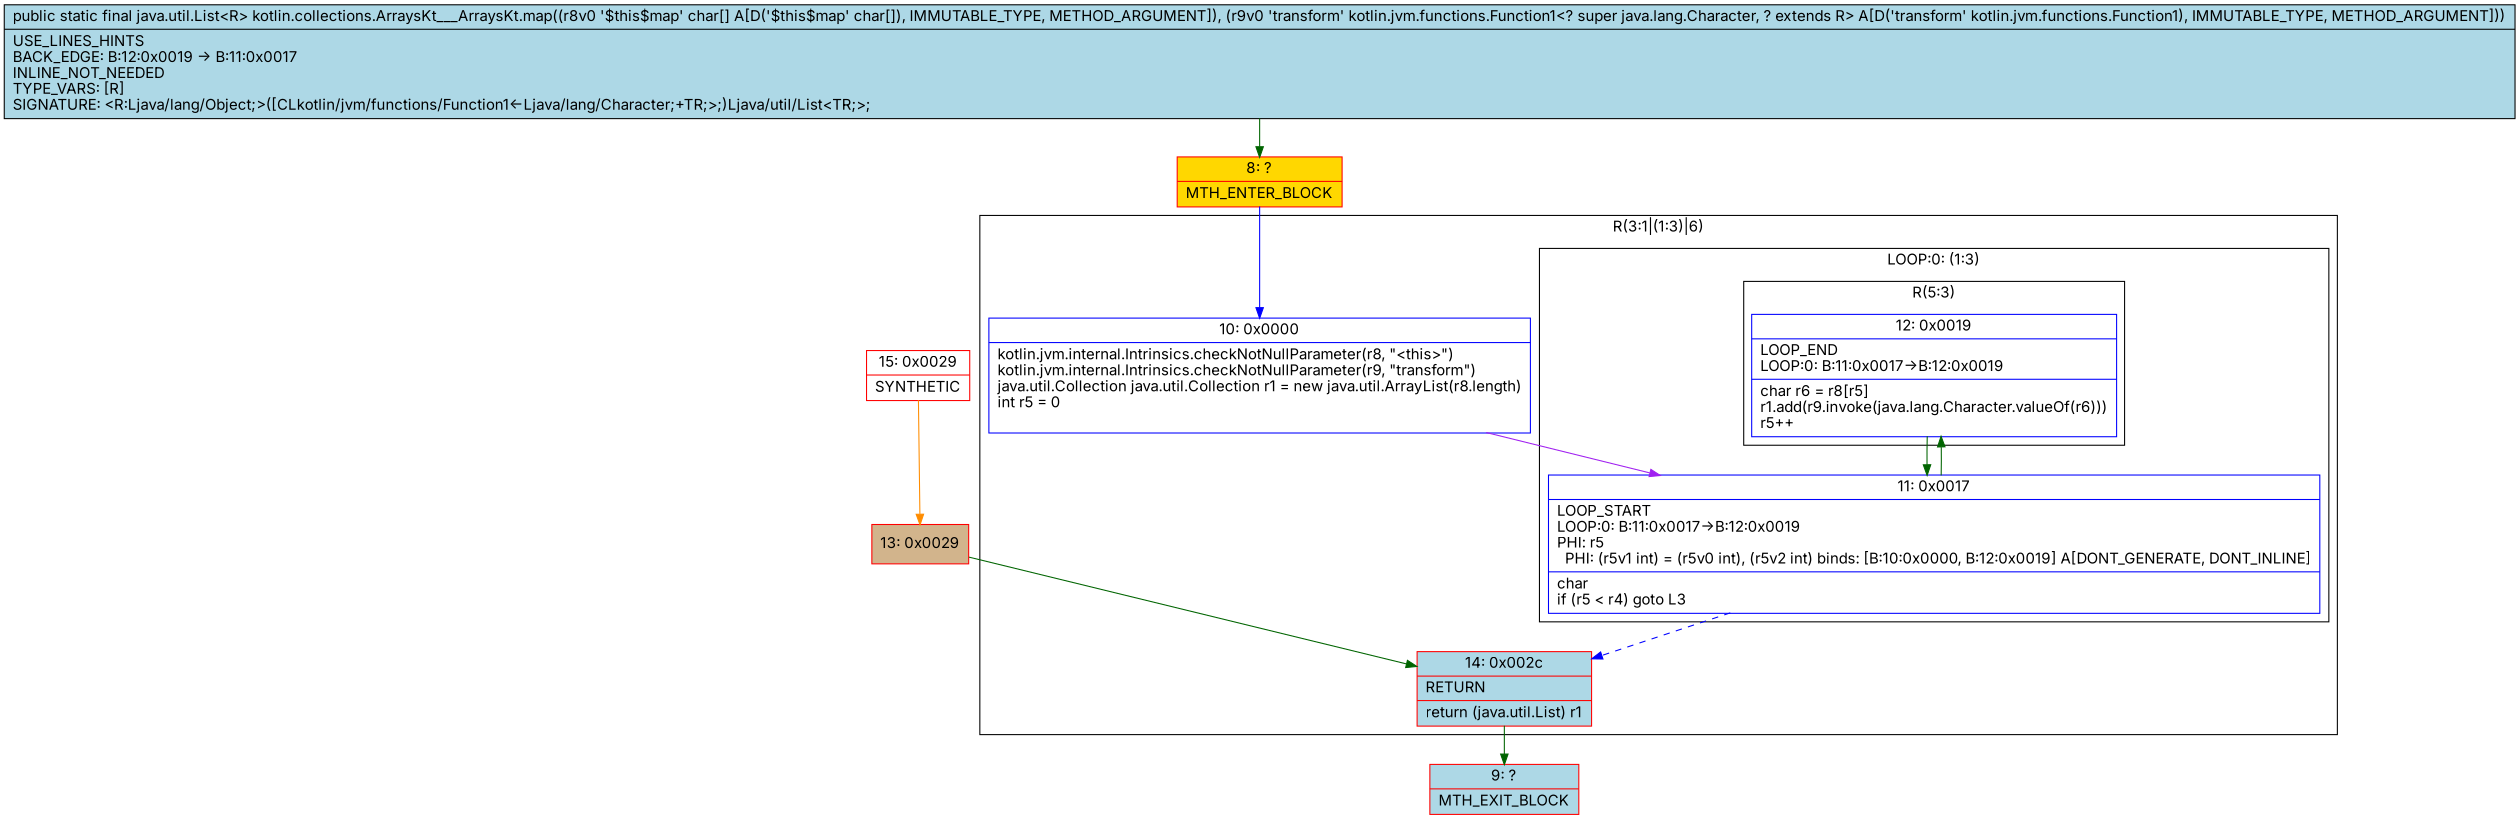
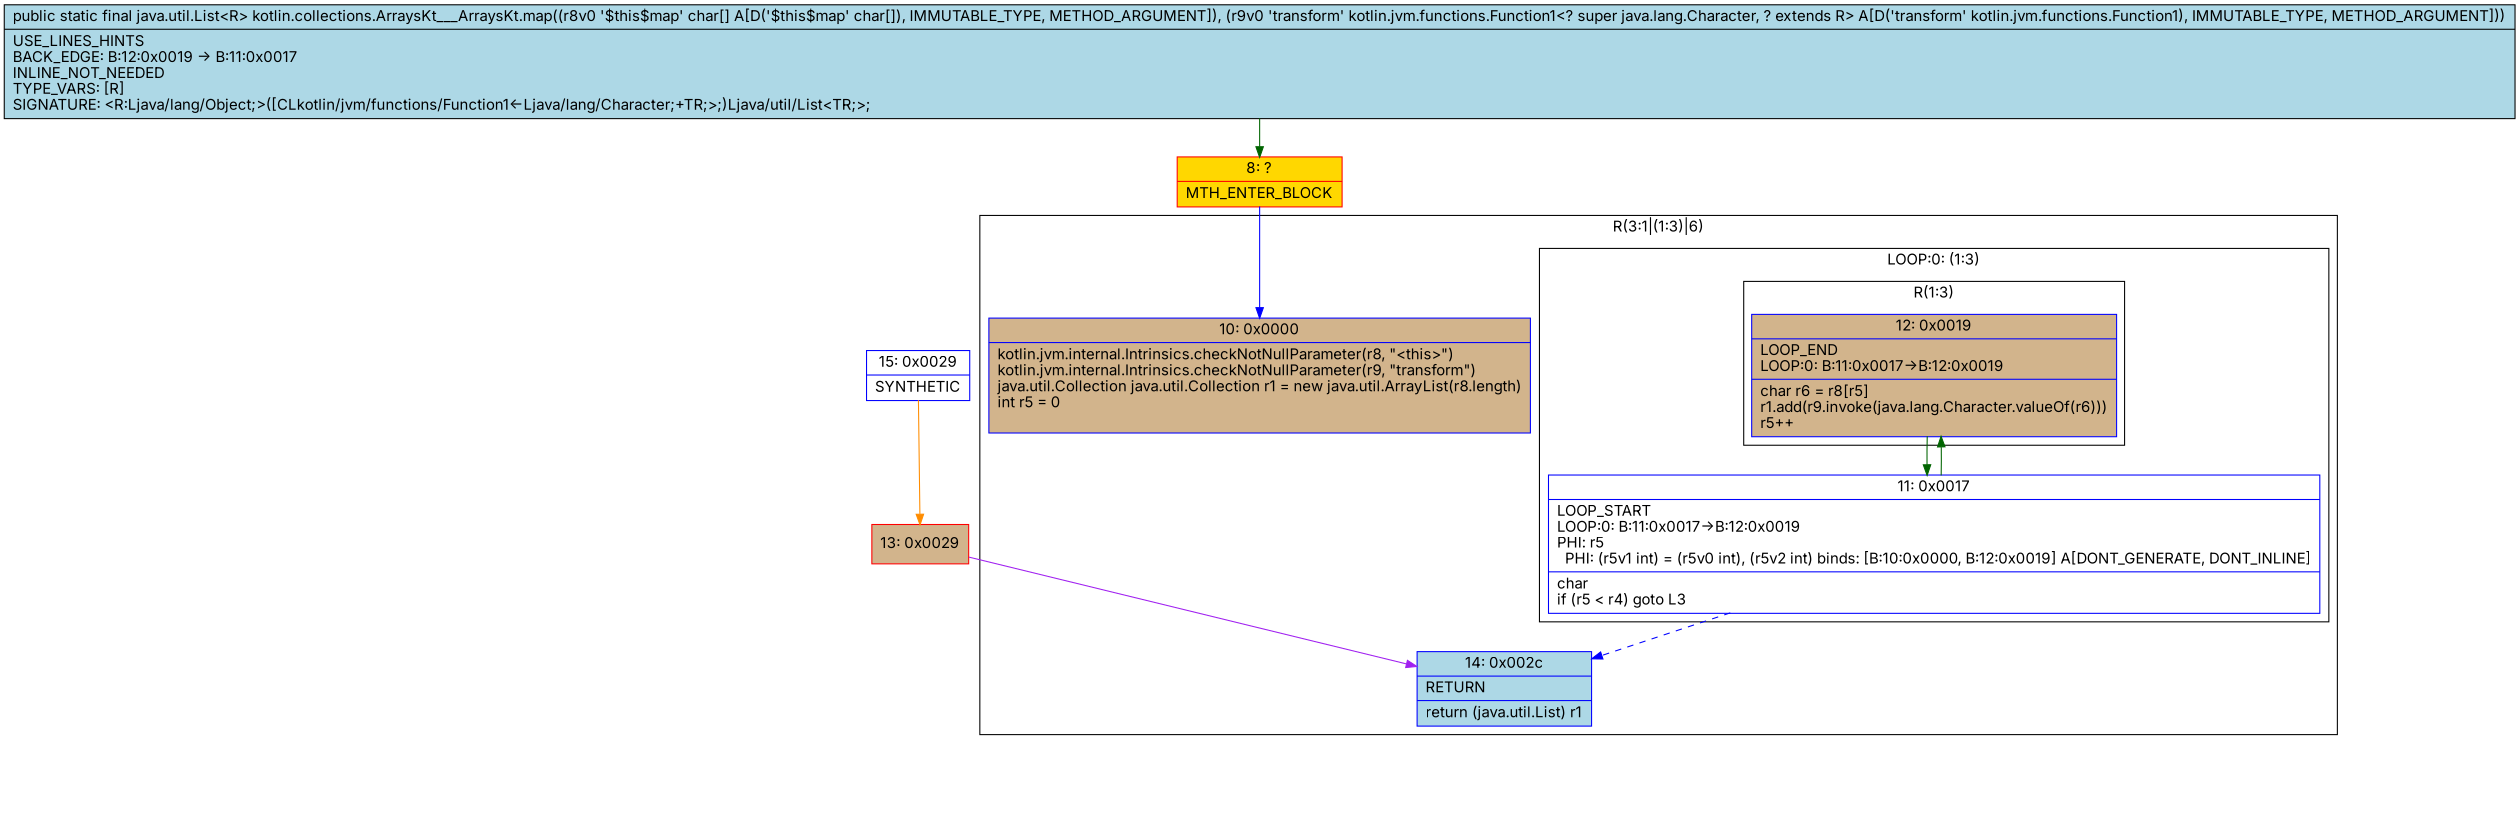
(1934, 294) -> (1934, 294)
(918, 376) -> (918, 376)
(1260, 376) -> (1260, 376)
(1934, 376) -> (1934, 376)
(1568, 453) -> none
(1188, 611) -> (1188, 611)
(1504, 689) -> (1504, 689)
(1504, 789) -> none
